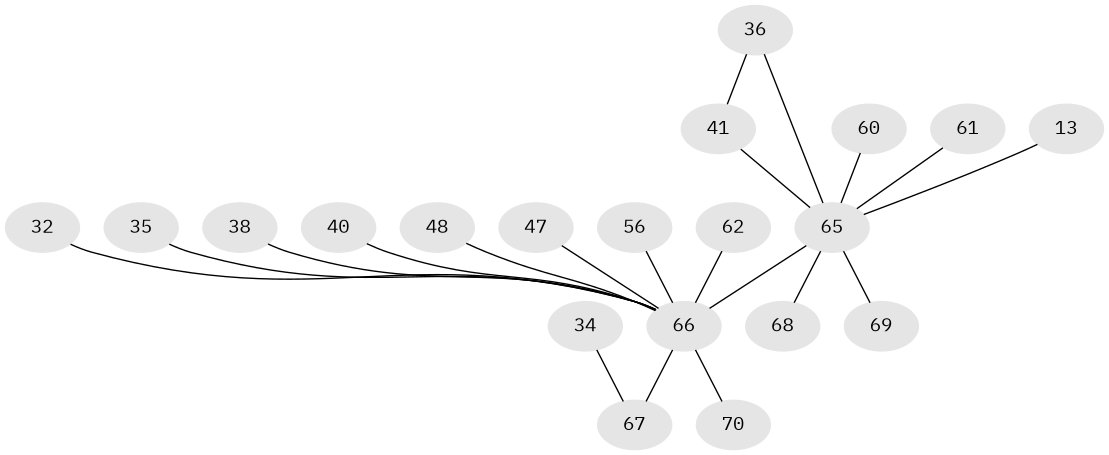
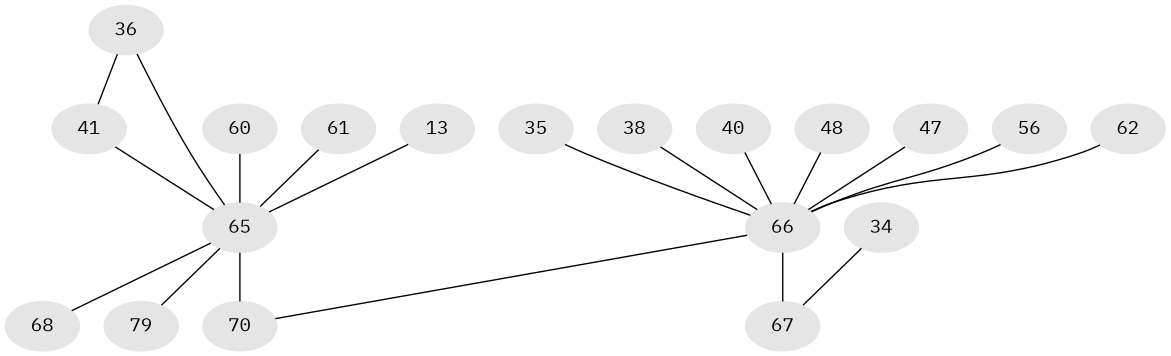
(42, 228) -> none
(758, 277) -> (240, 277)
(881, 326) -> (141, 326)
